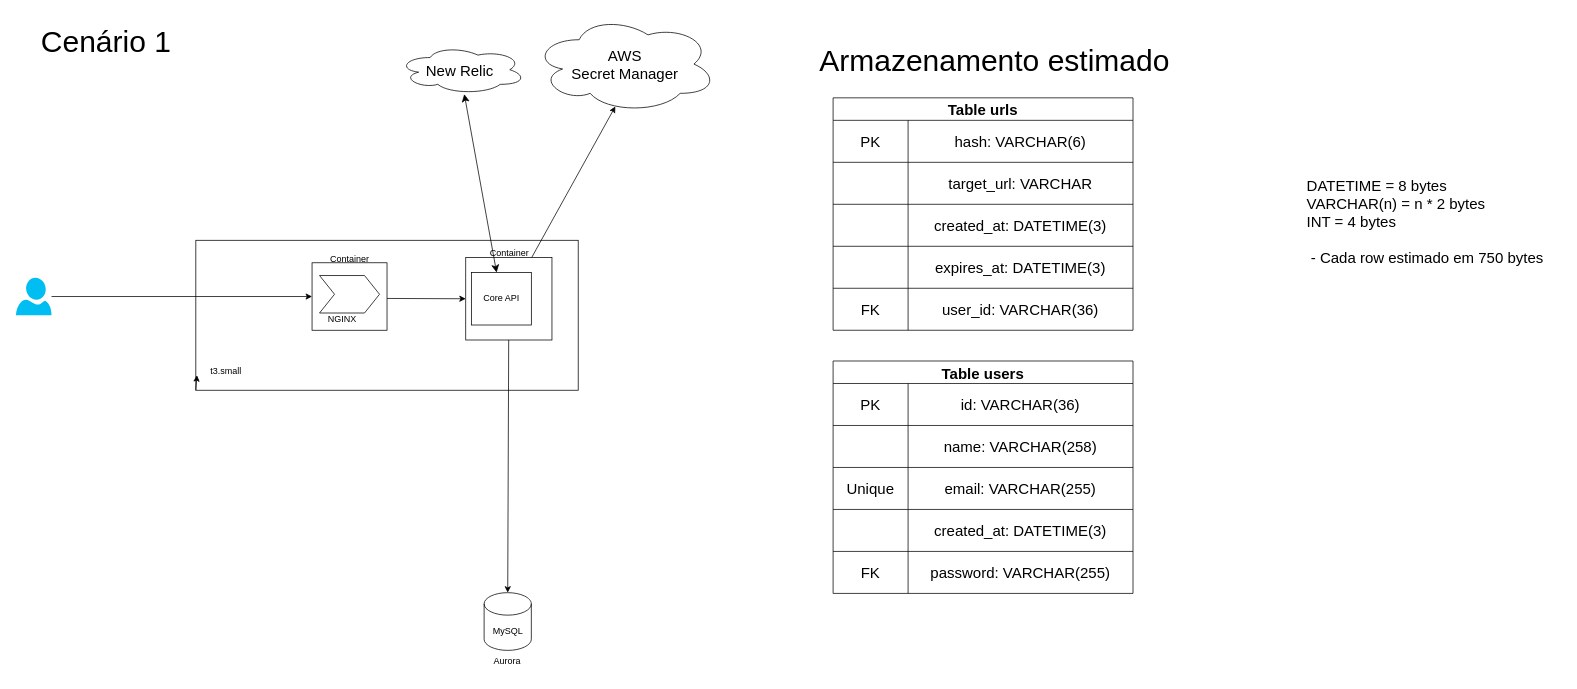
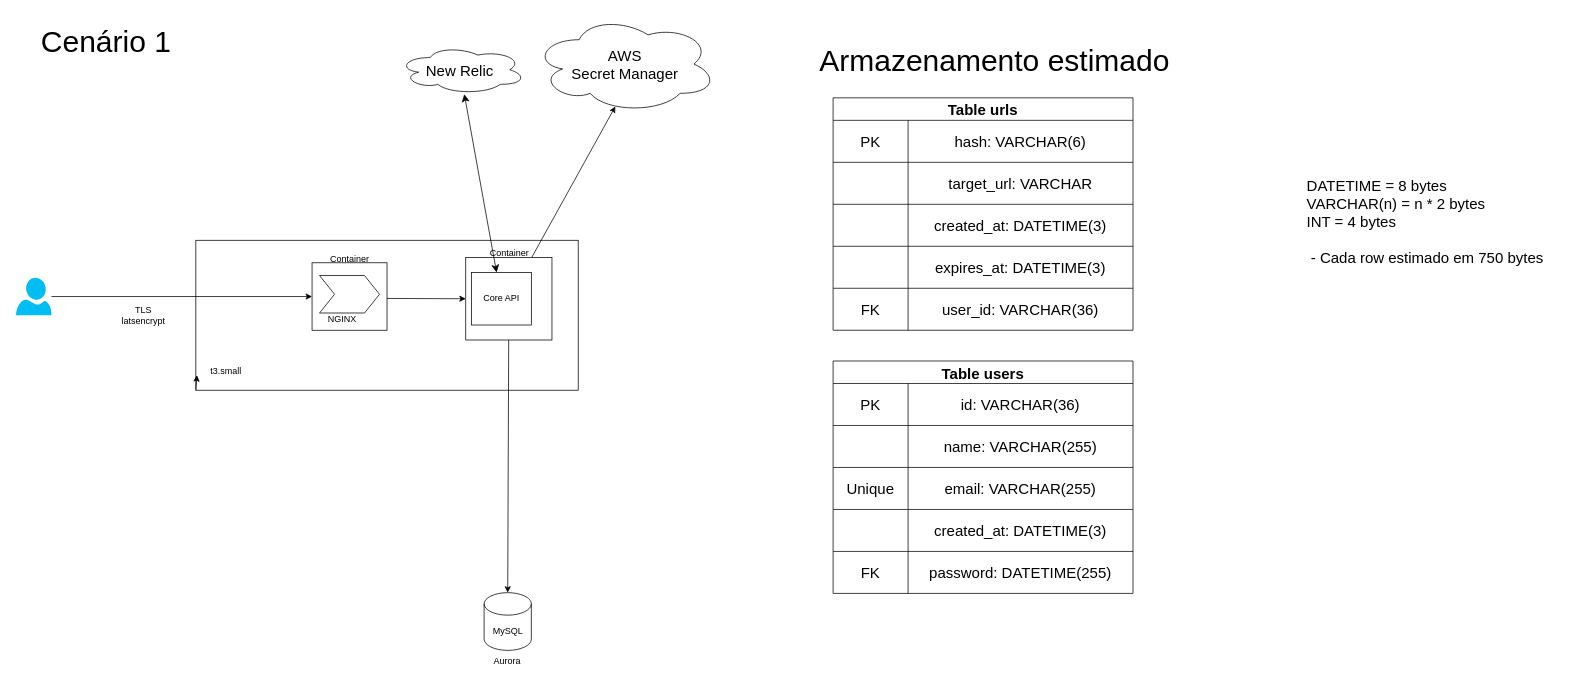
none -> (143, 315)
(1020, 447) -> (1020, 447)
(1020, 573) -> (1020, 573)
